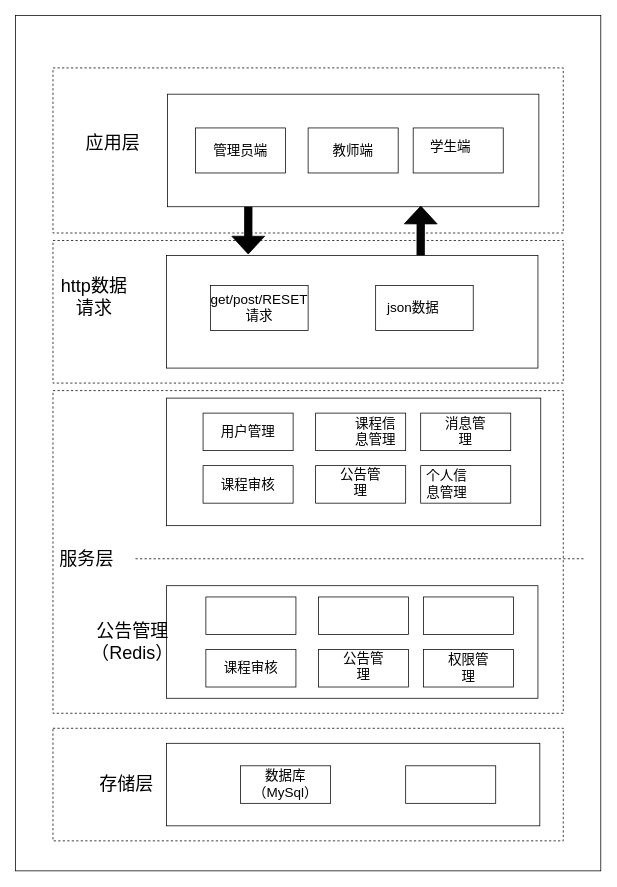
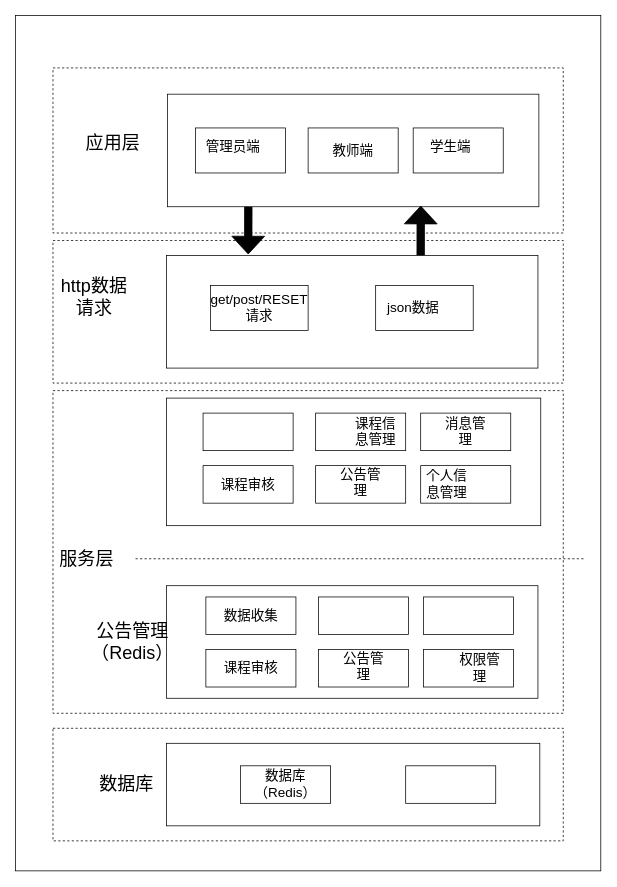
(240, 150) -> (233, 147)
(248, 432) -> none
none -> (251, 615)
(468, 668) -> (479, 668)
(126, 784) -> (126, 784)
(285, 784) -> (285, 784)
